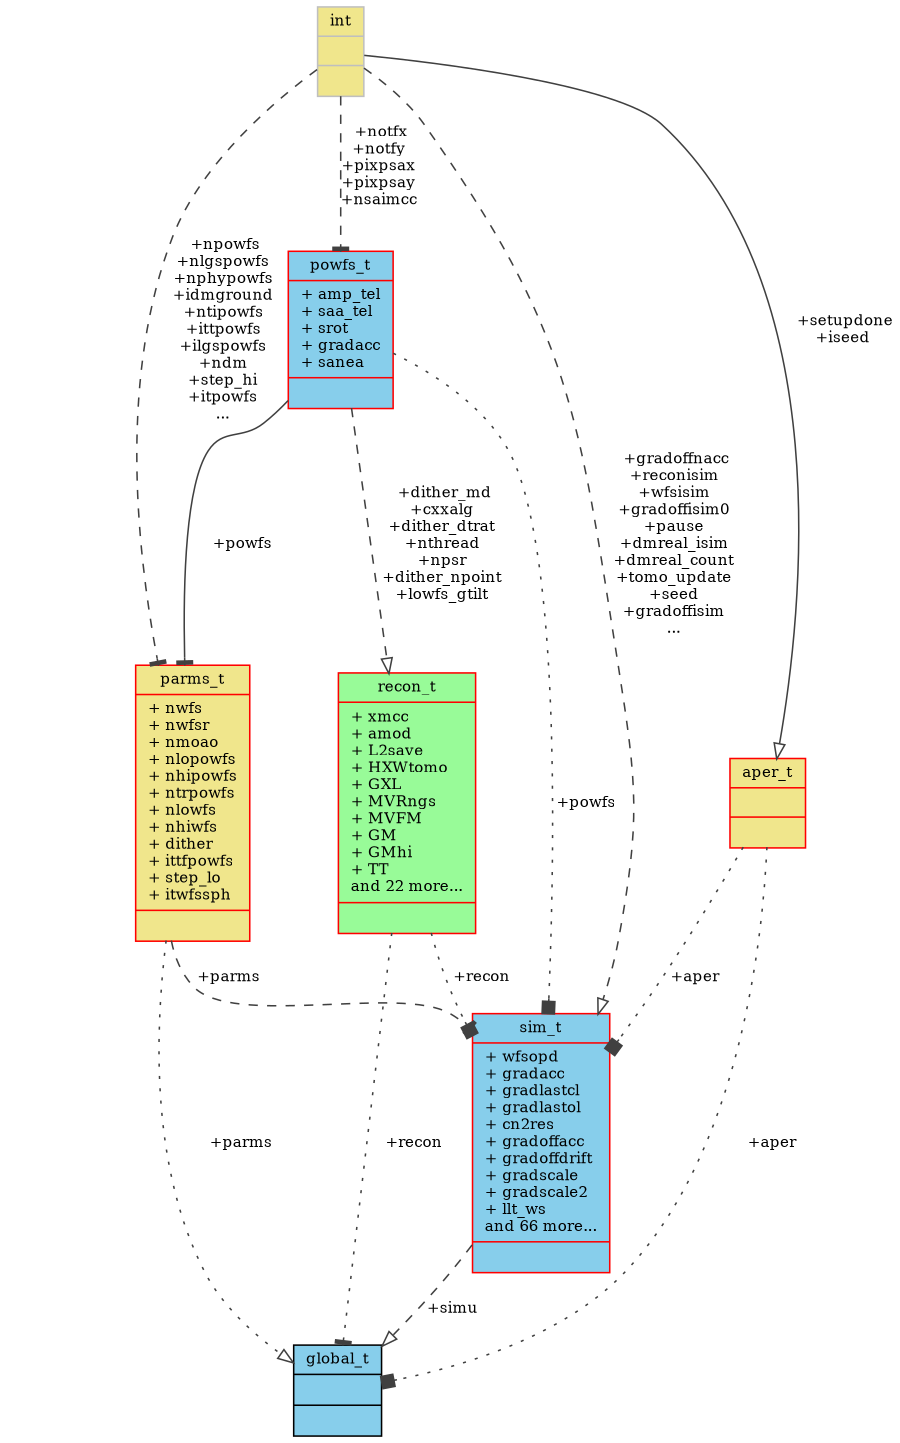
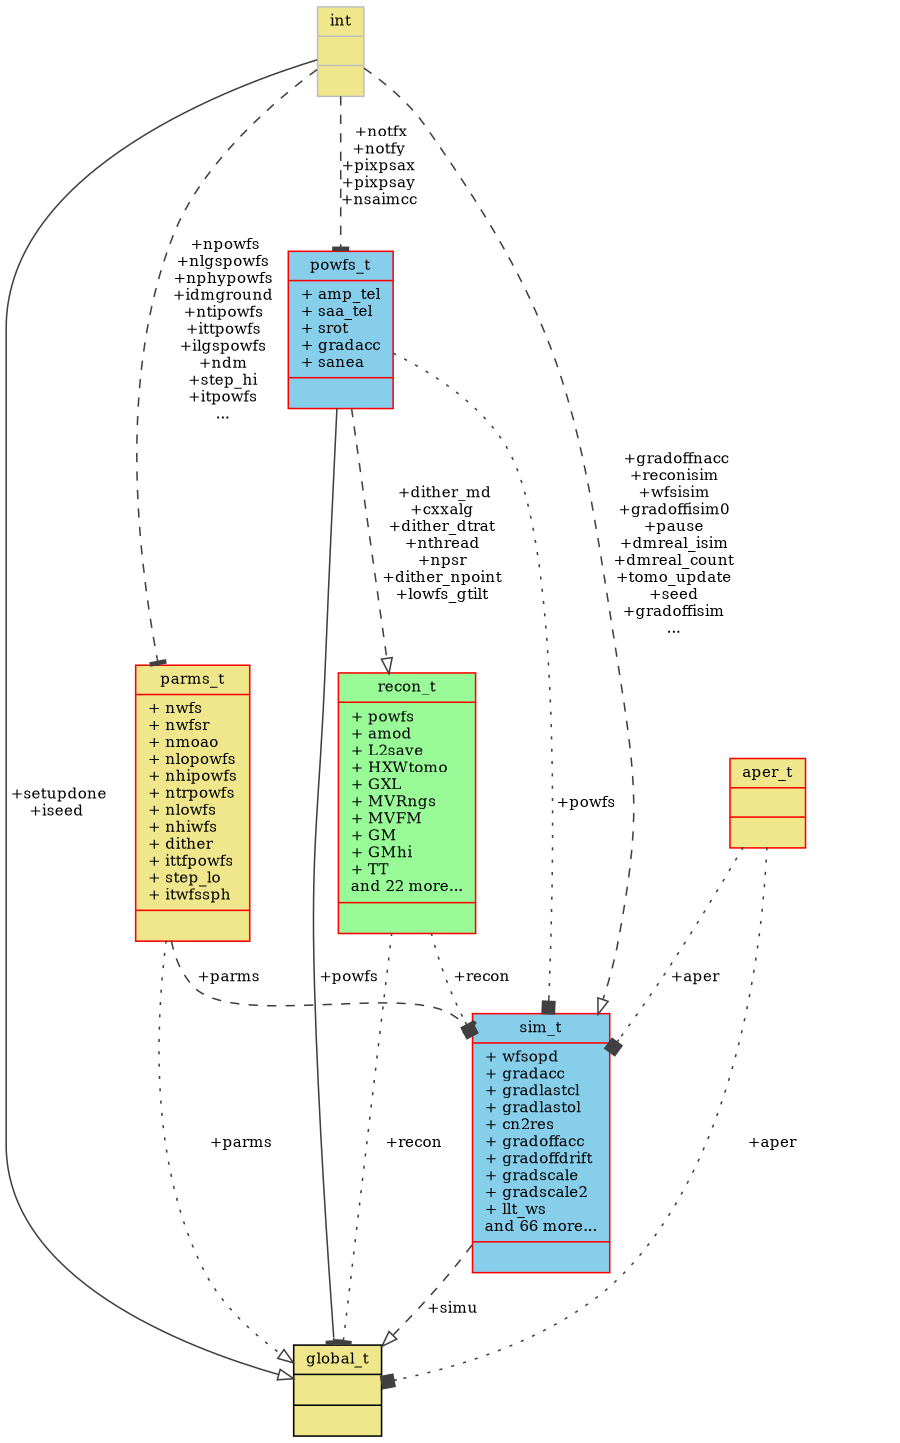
(756, 268) -> (6, 708)
(192, 505) -> (314, 873)
(380, 717) -> (383, 717)
(338, 1391) -> (338, 1391)
